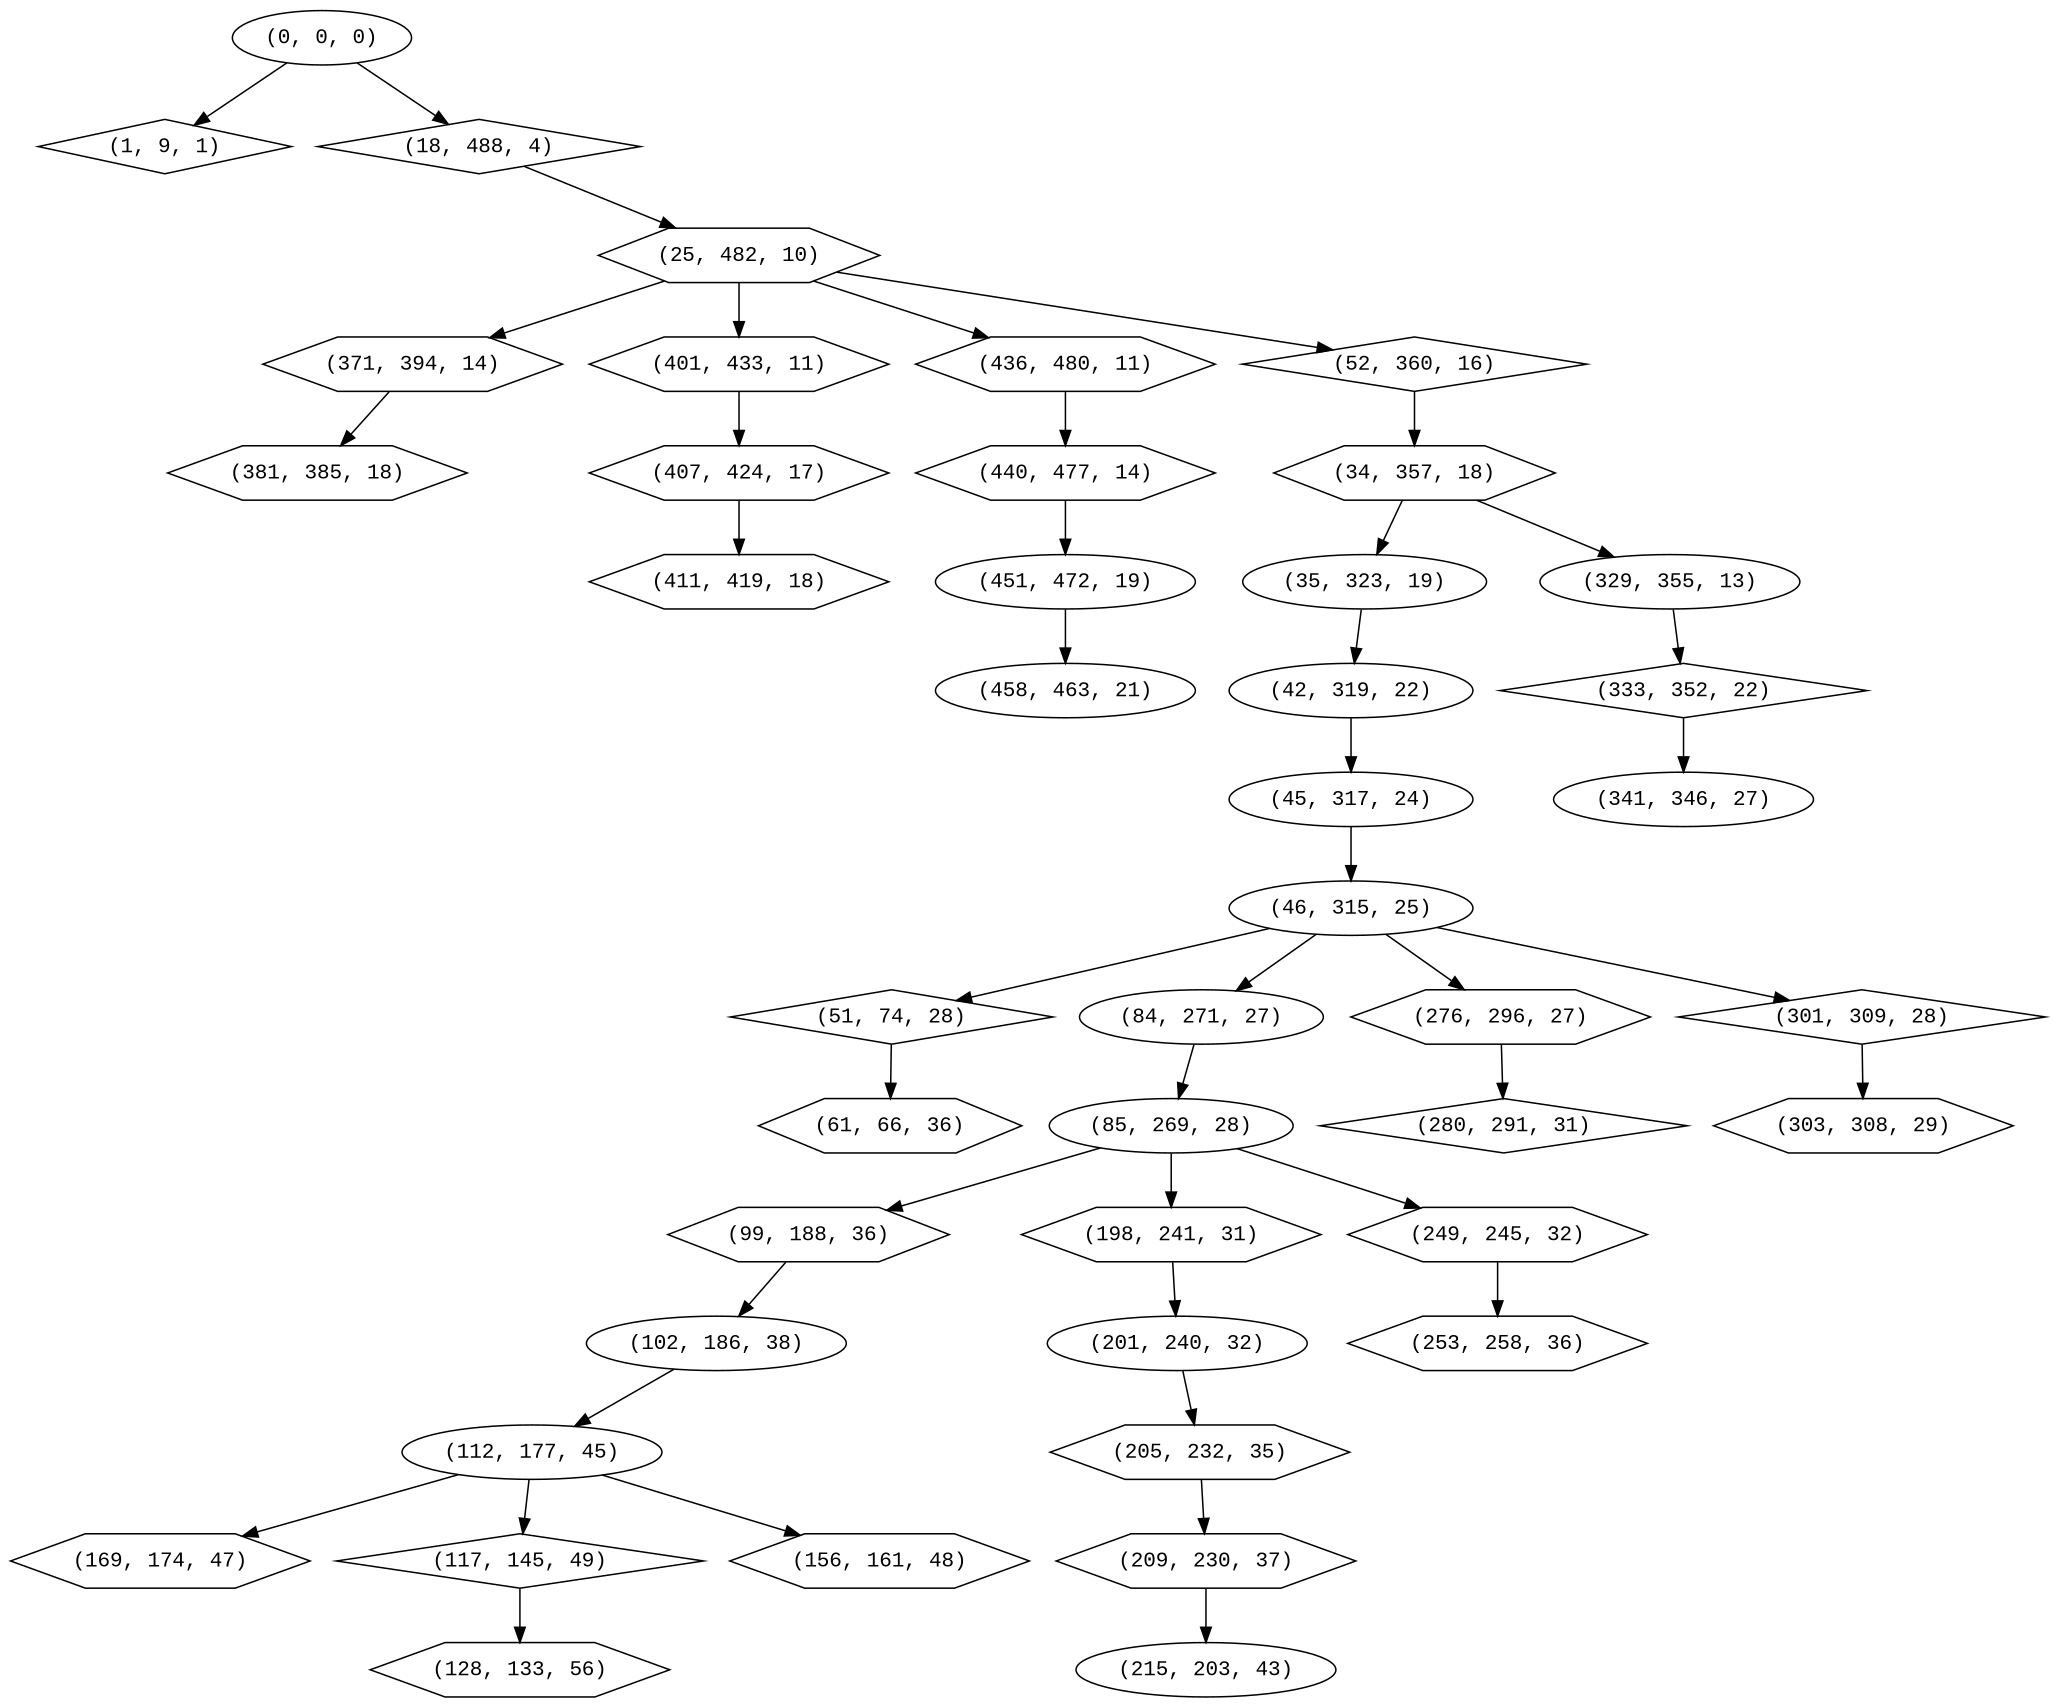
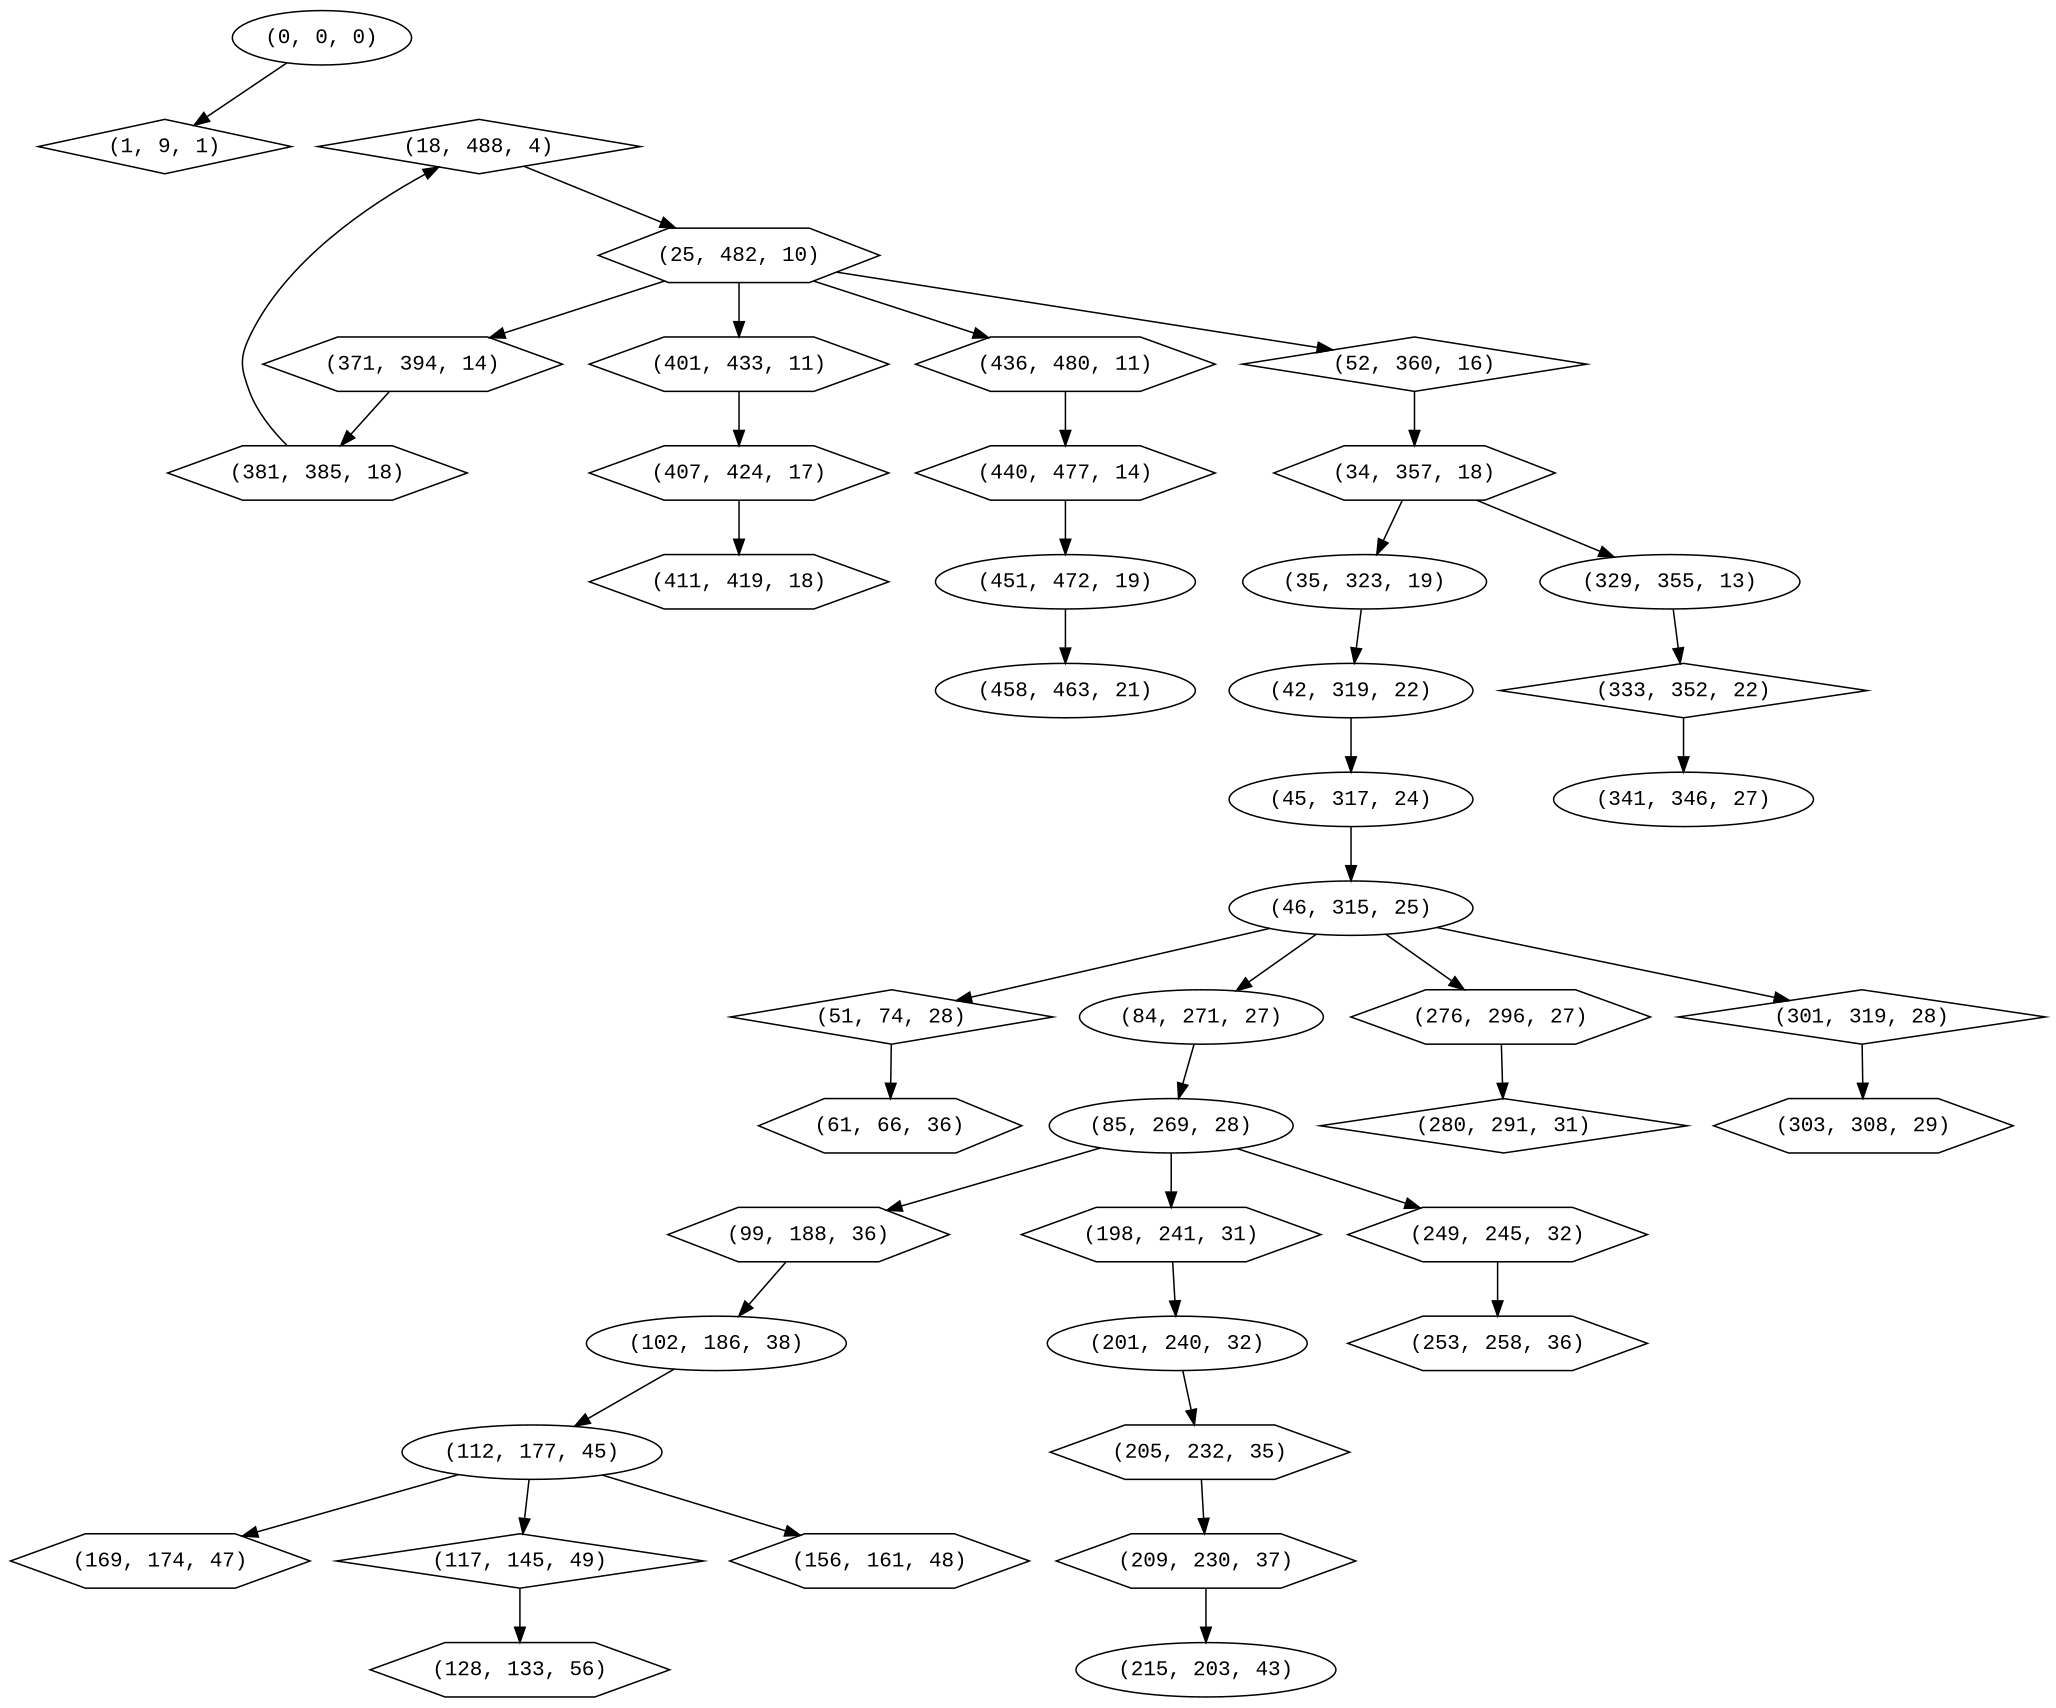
(396, 89) -> (282, 286)
(1862, 1017) -> (1862, 1017)
